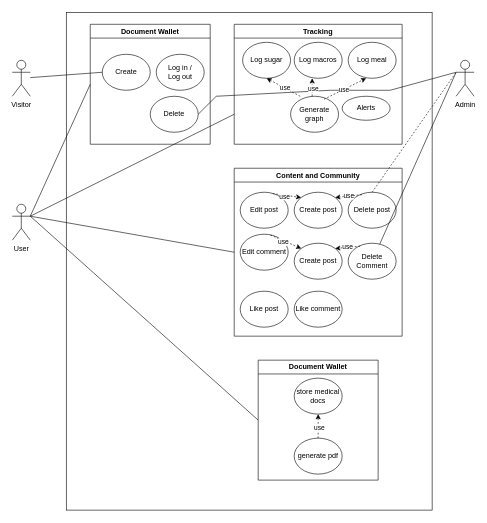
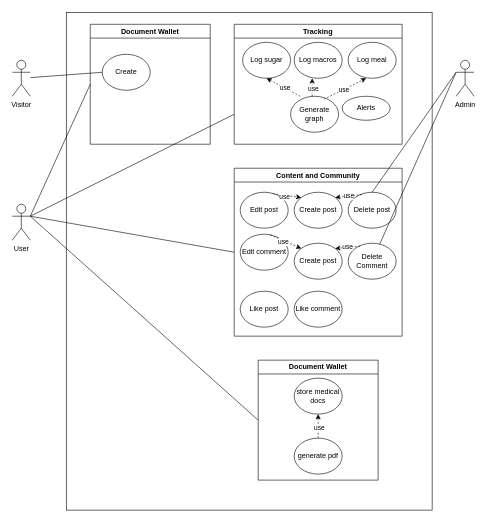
(180, 72) -> none
(250, 95) -> none
(174, 114) -> none
(411, 137) -> (411, 137)
